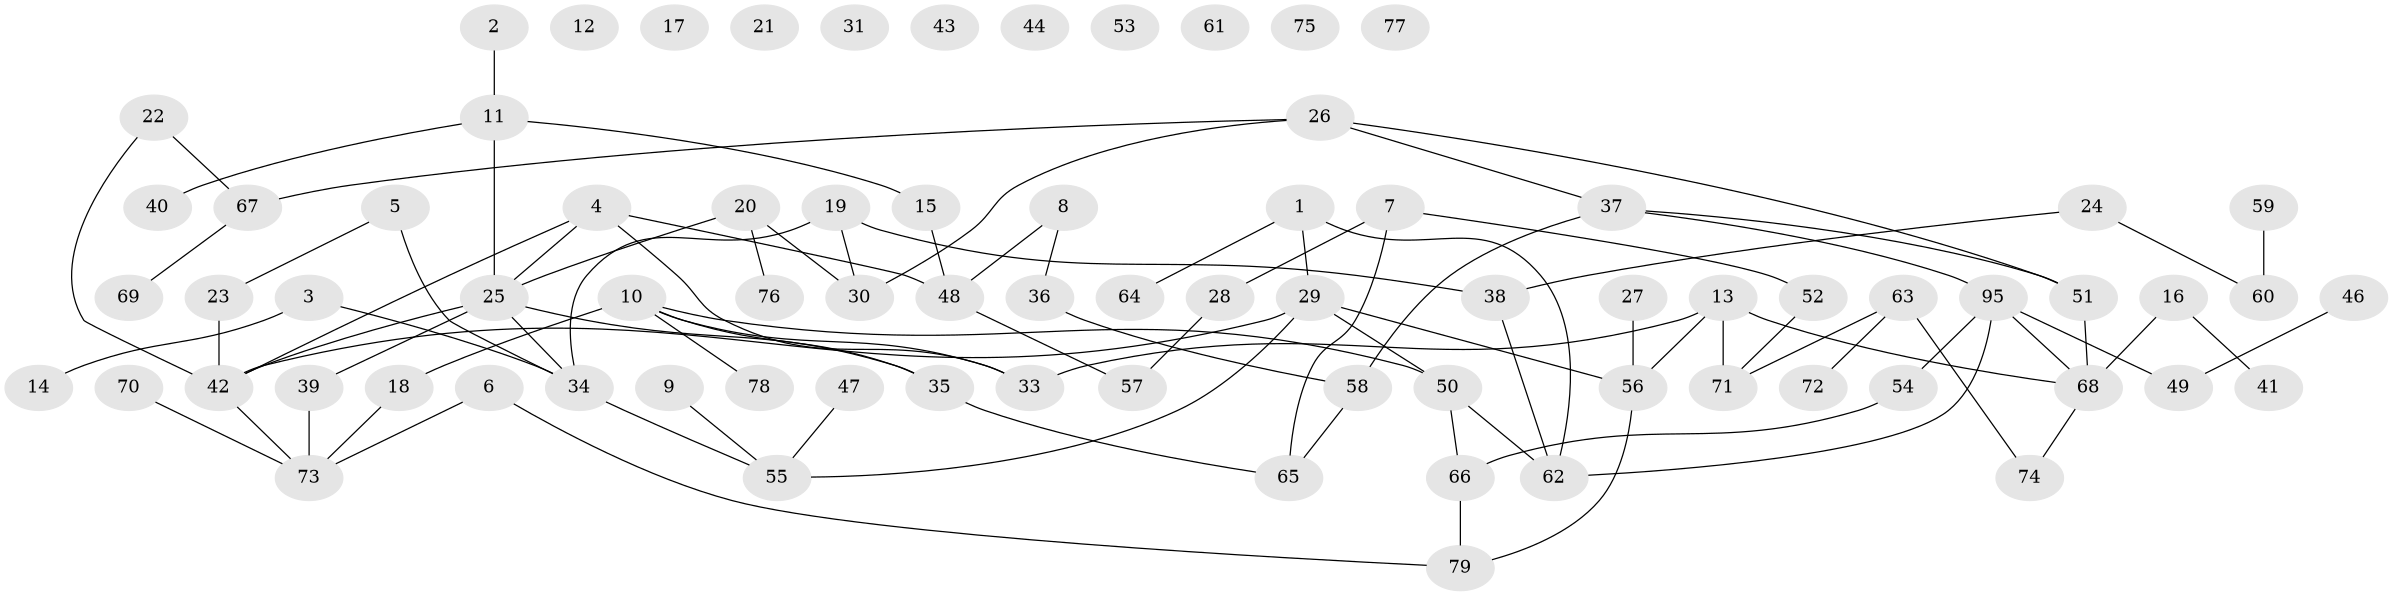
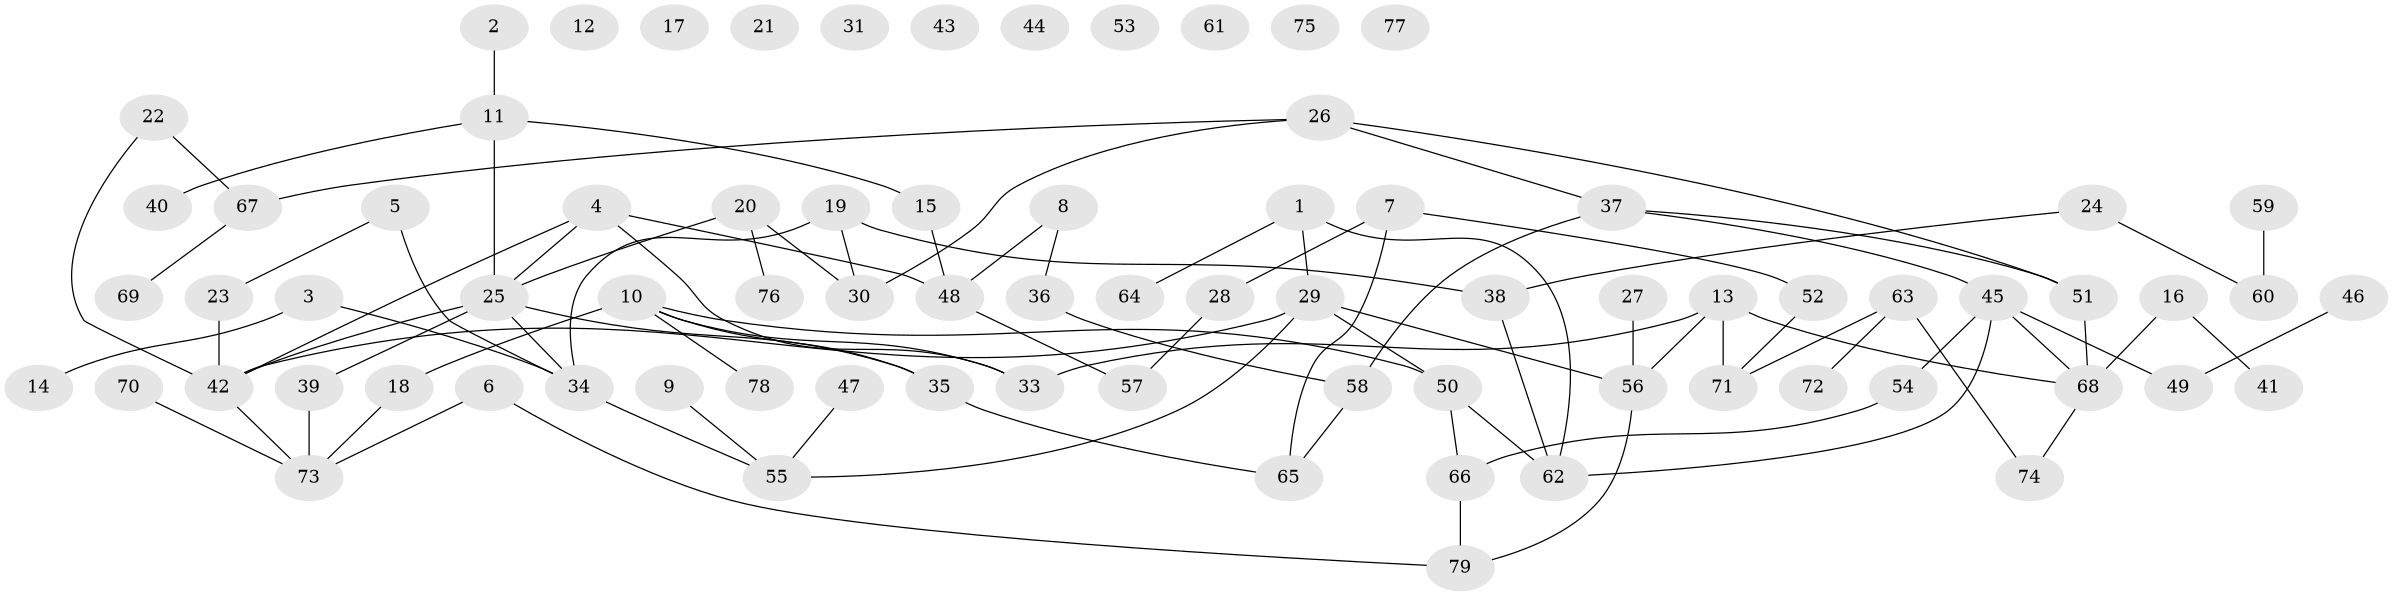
(1993, 298) -> (1993, 298)
